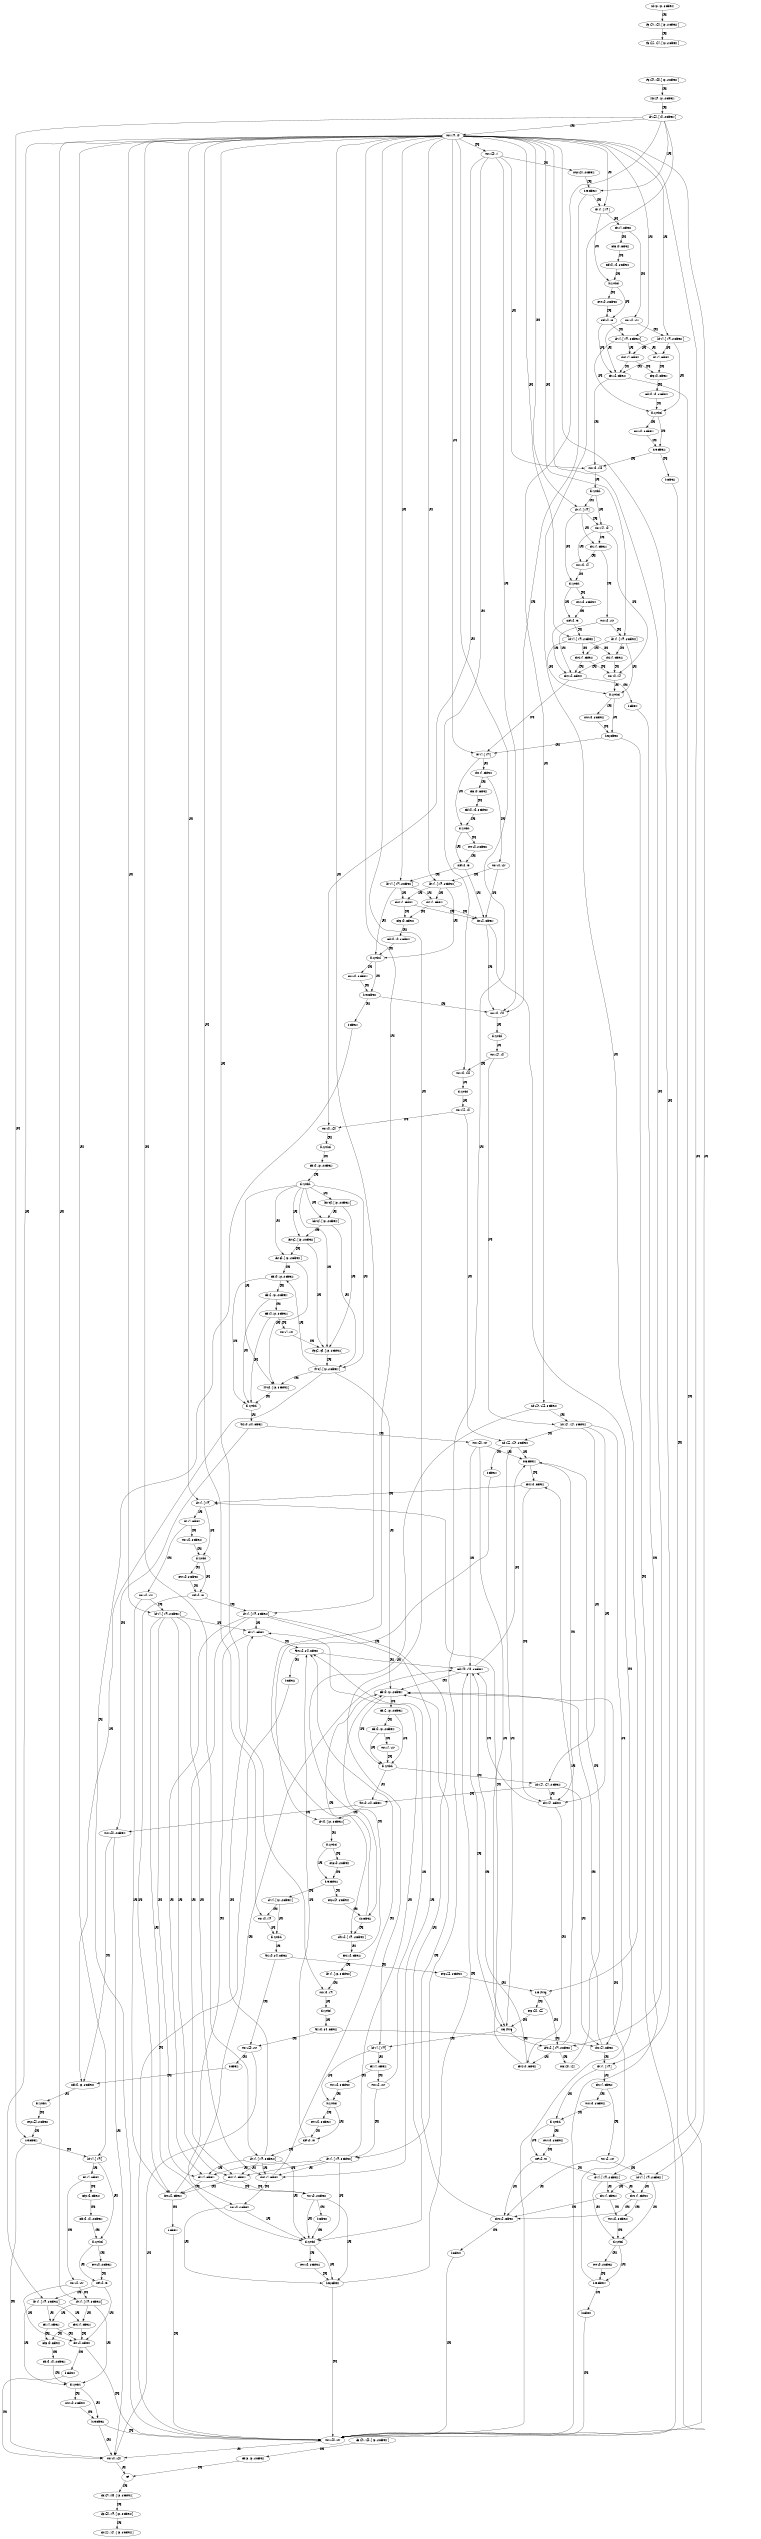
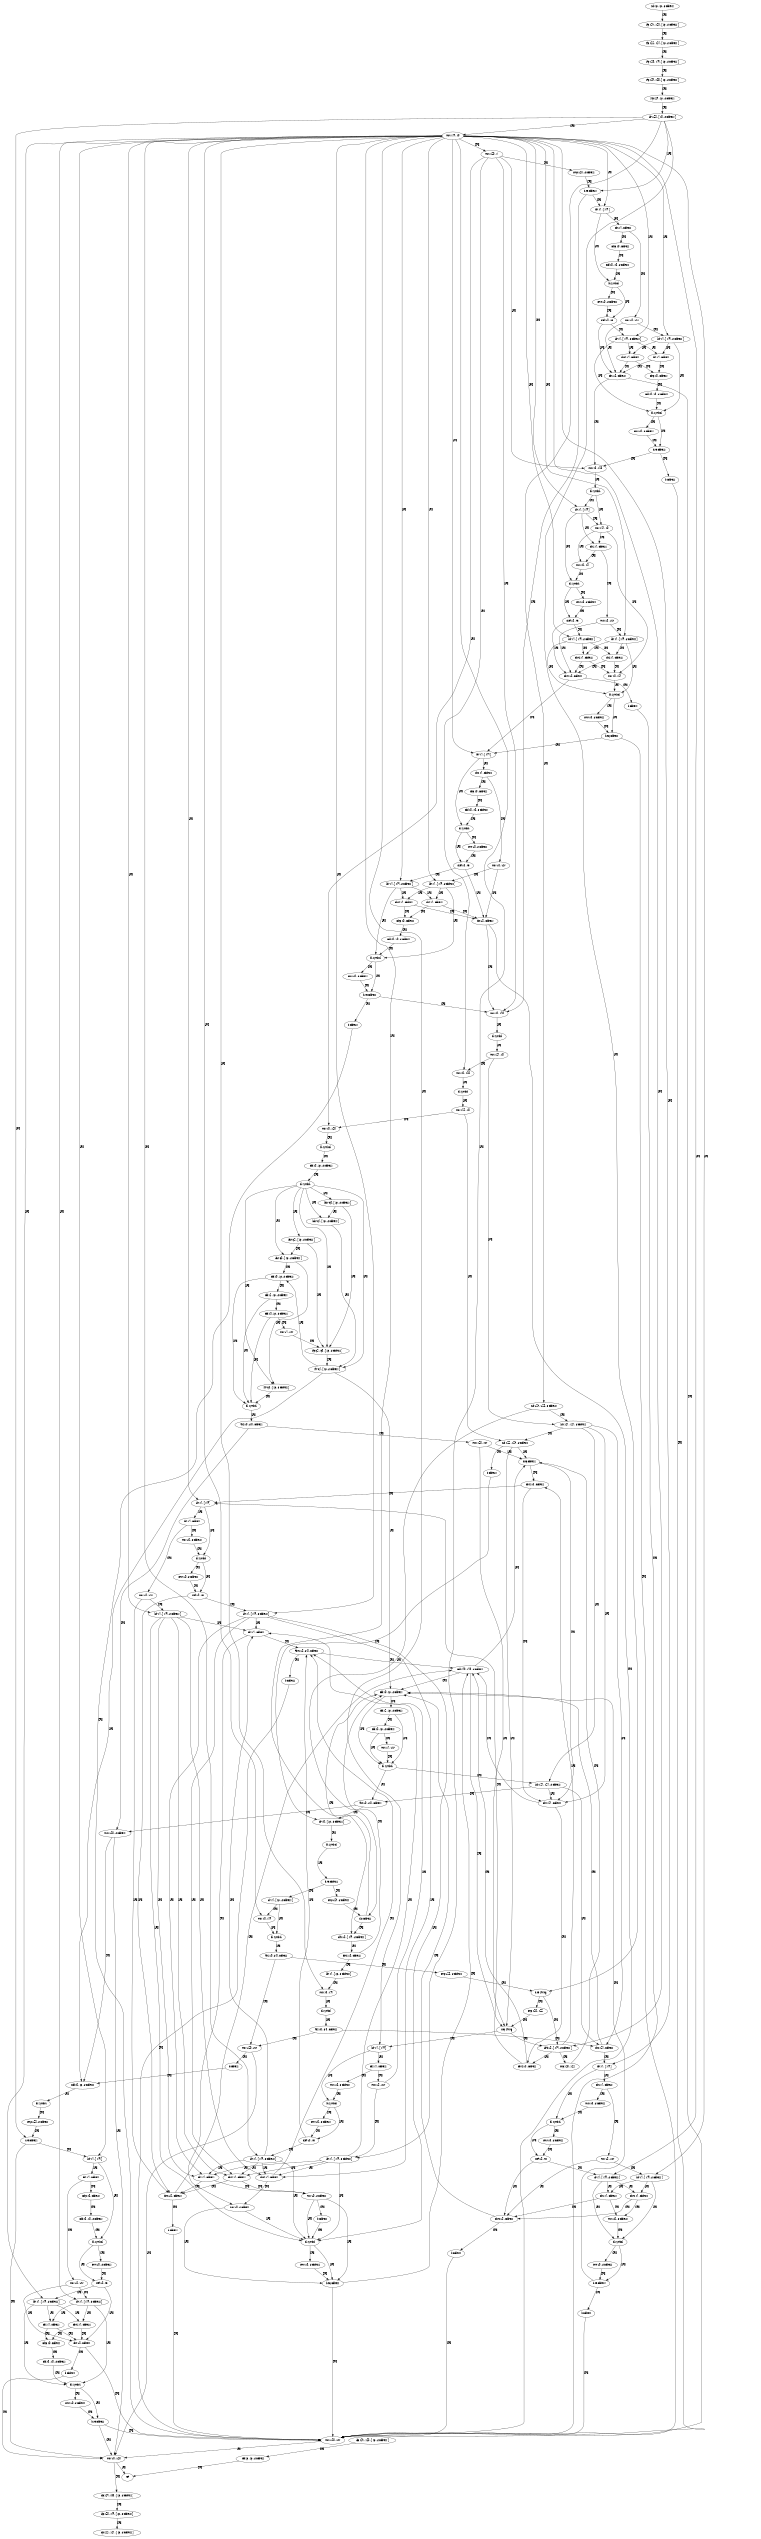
none -> (662, 62)
(314, 1230) -> none
(297, 1376) -> none
(470, 1554) -> none
(339, 1863) -> none
(123, 2486) -> (115, 2476)
